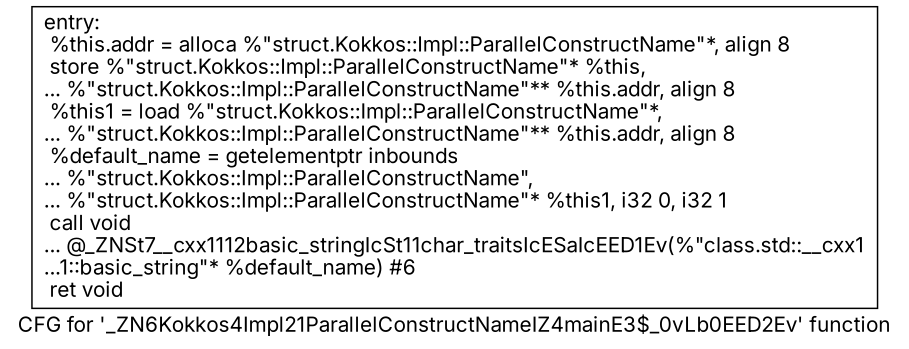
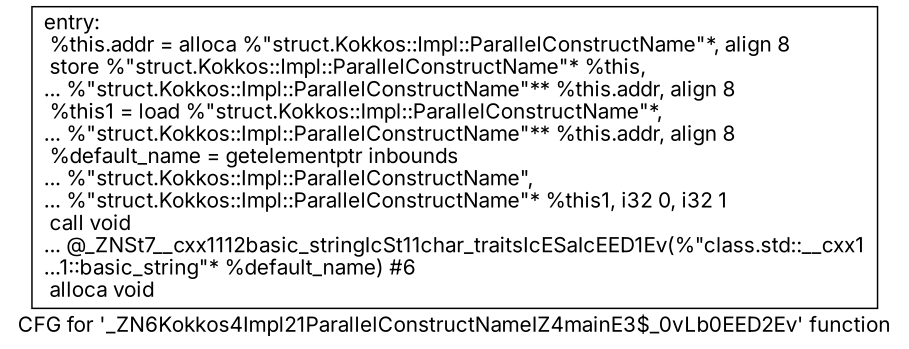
(84, 291) -> (100, 291)
